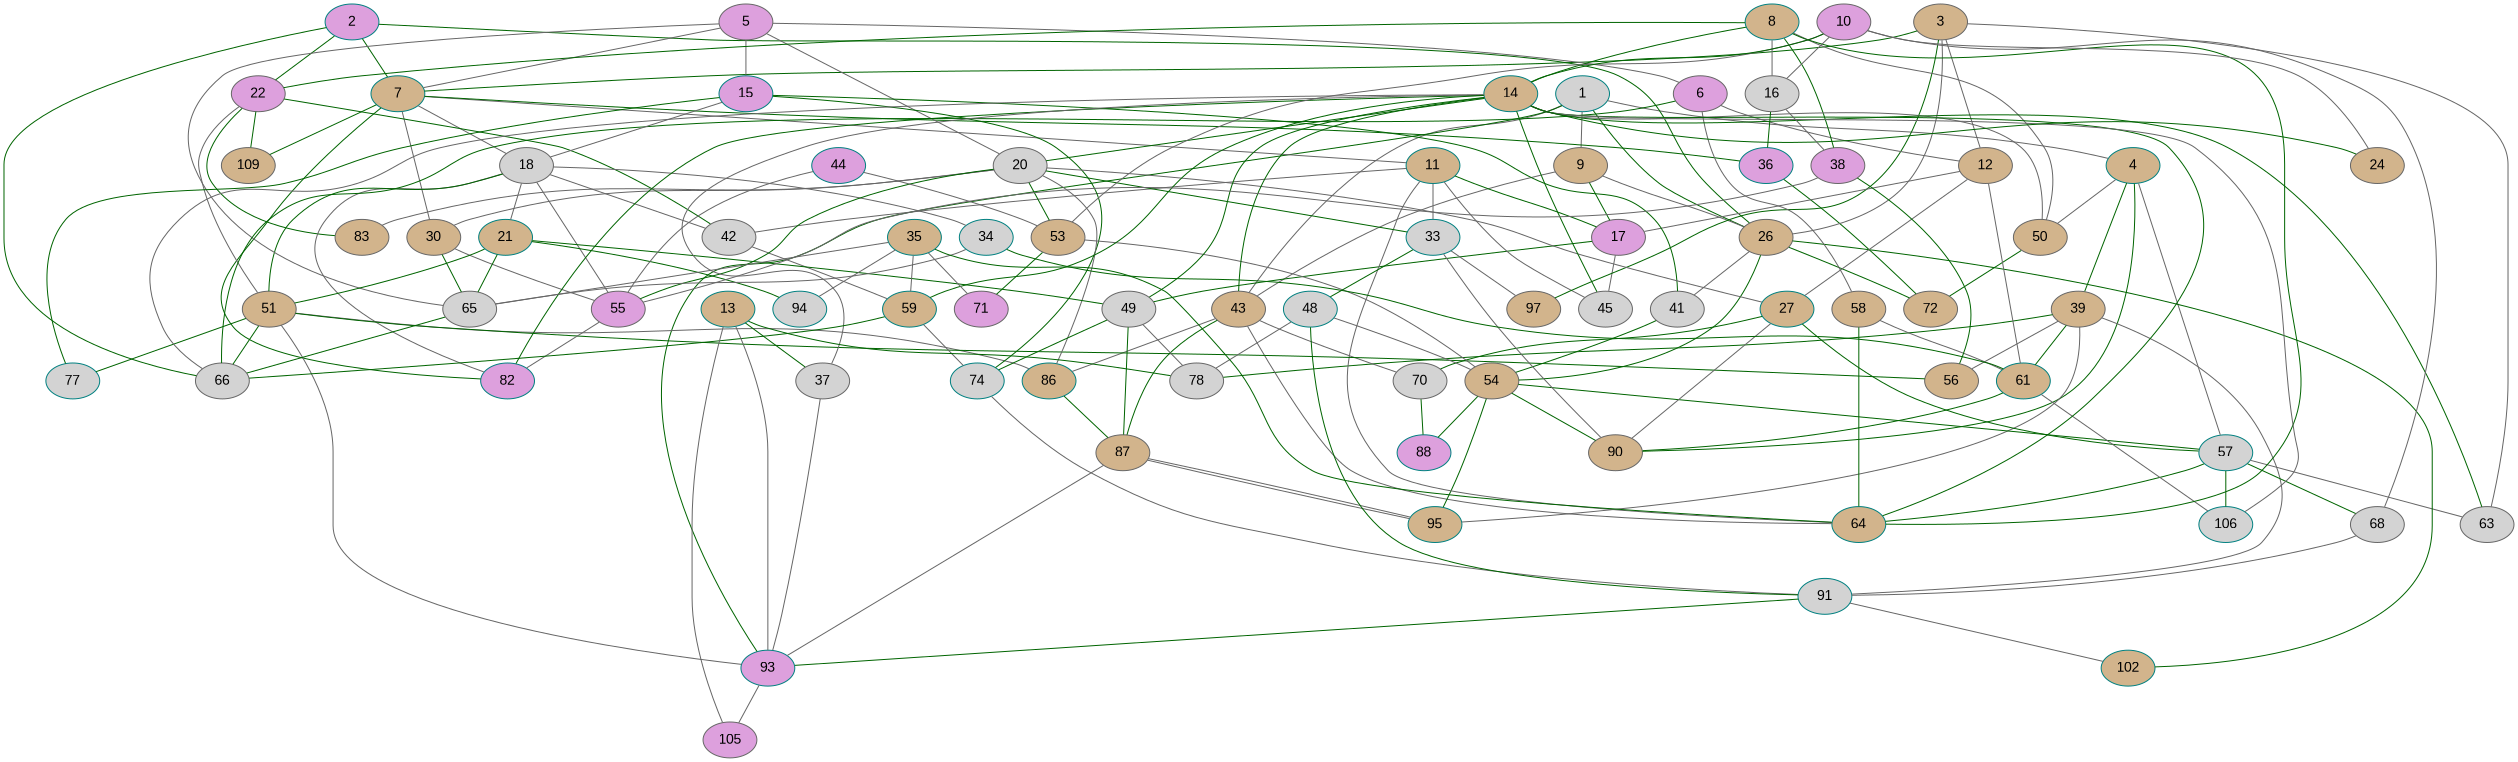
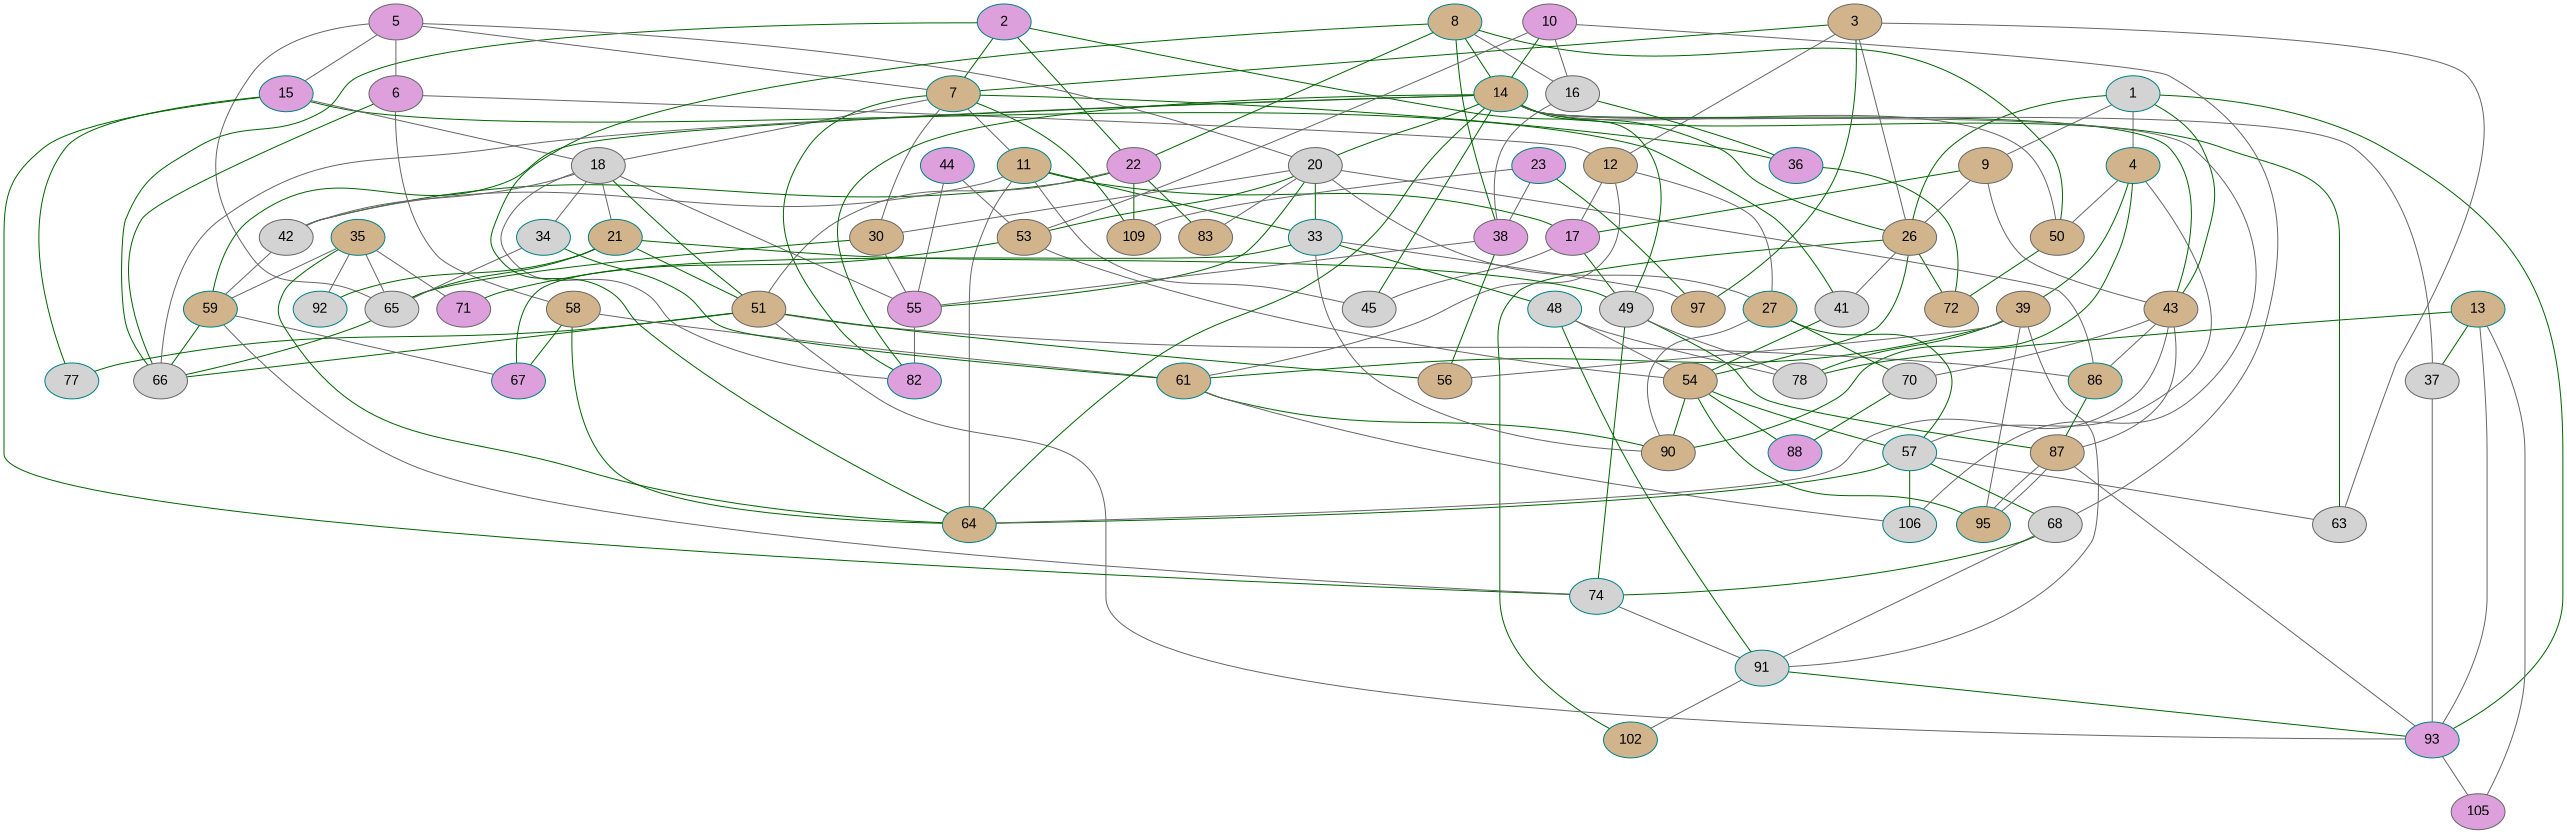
(1973, 85) -> (1797, 49)
(1389, 152) -> (2214, 190)
none -> (1539, 166)
(2377, 166) -> none
(1433, 199) -> (1158, 199)
(800, 309) -> (320, 309)
(1158, 366) -> (2157, 408)
none -> (519, 381)
none -> (1831, 579)
